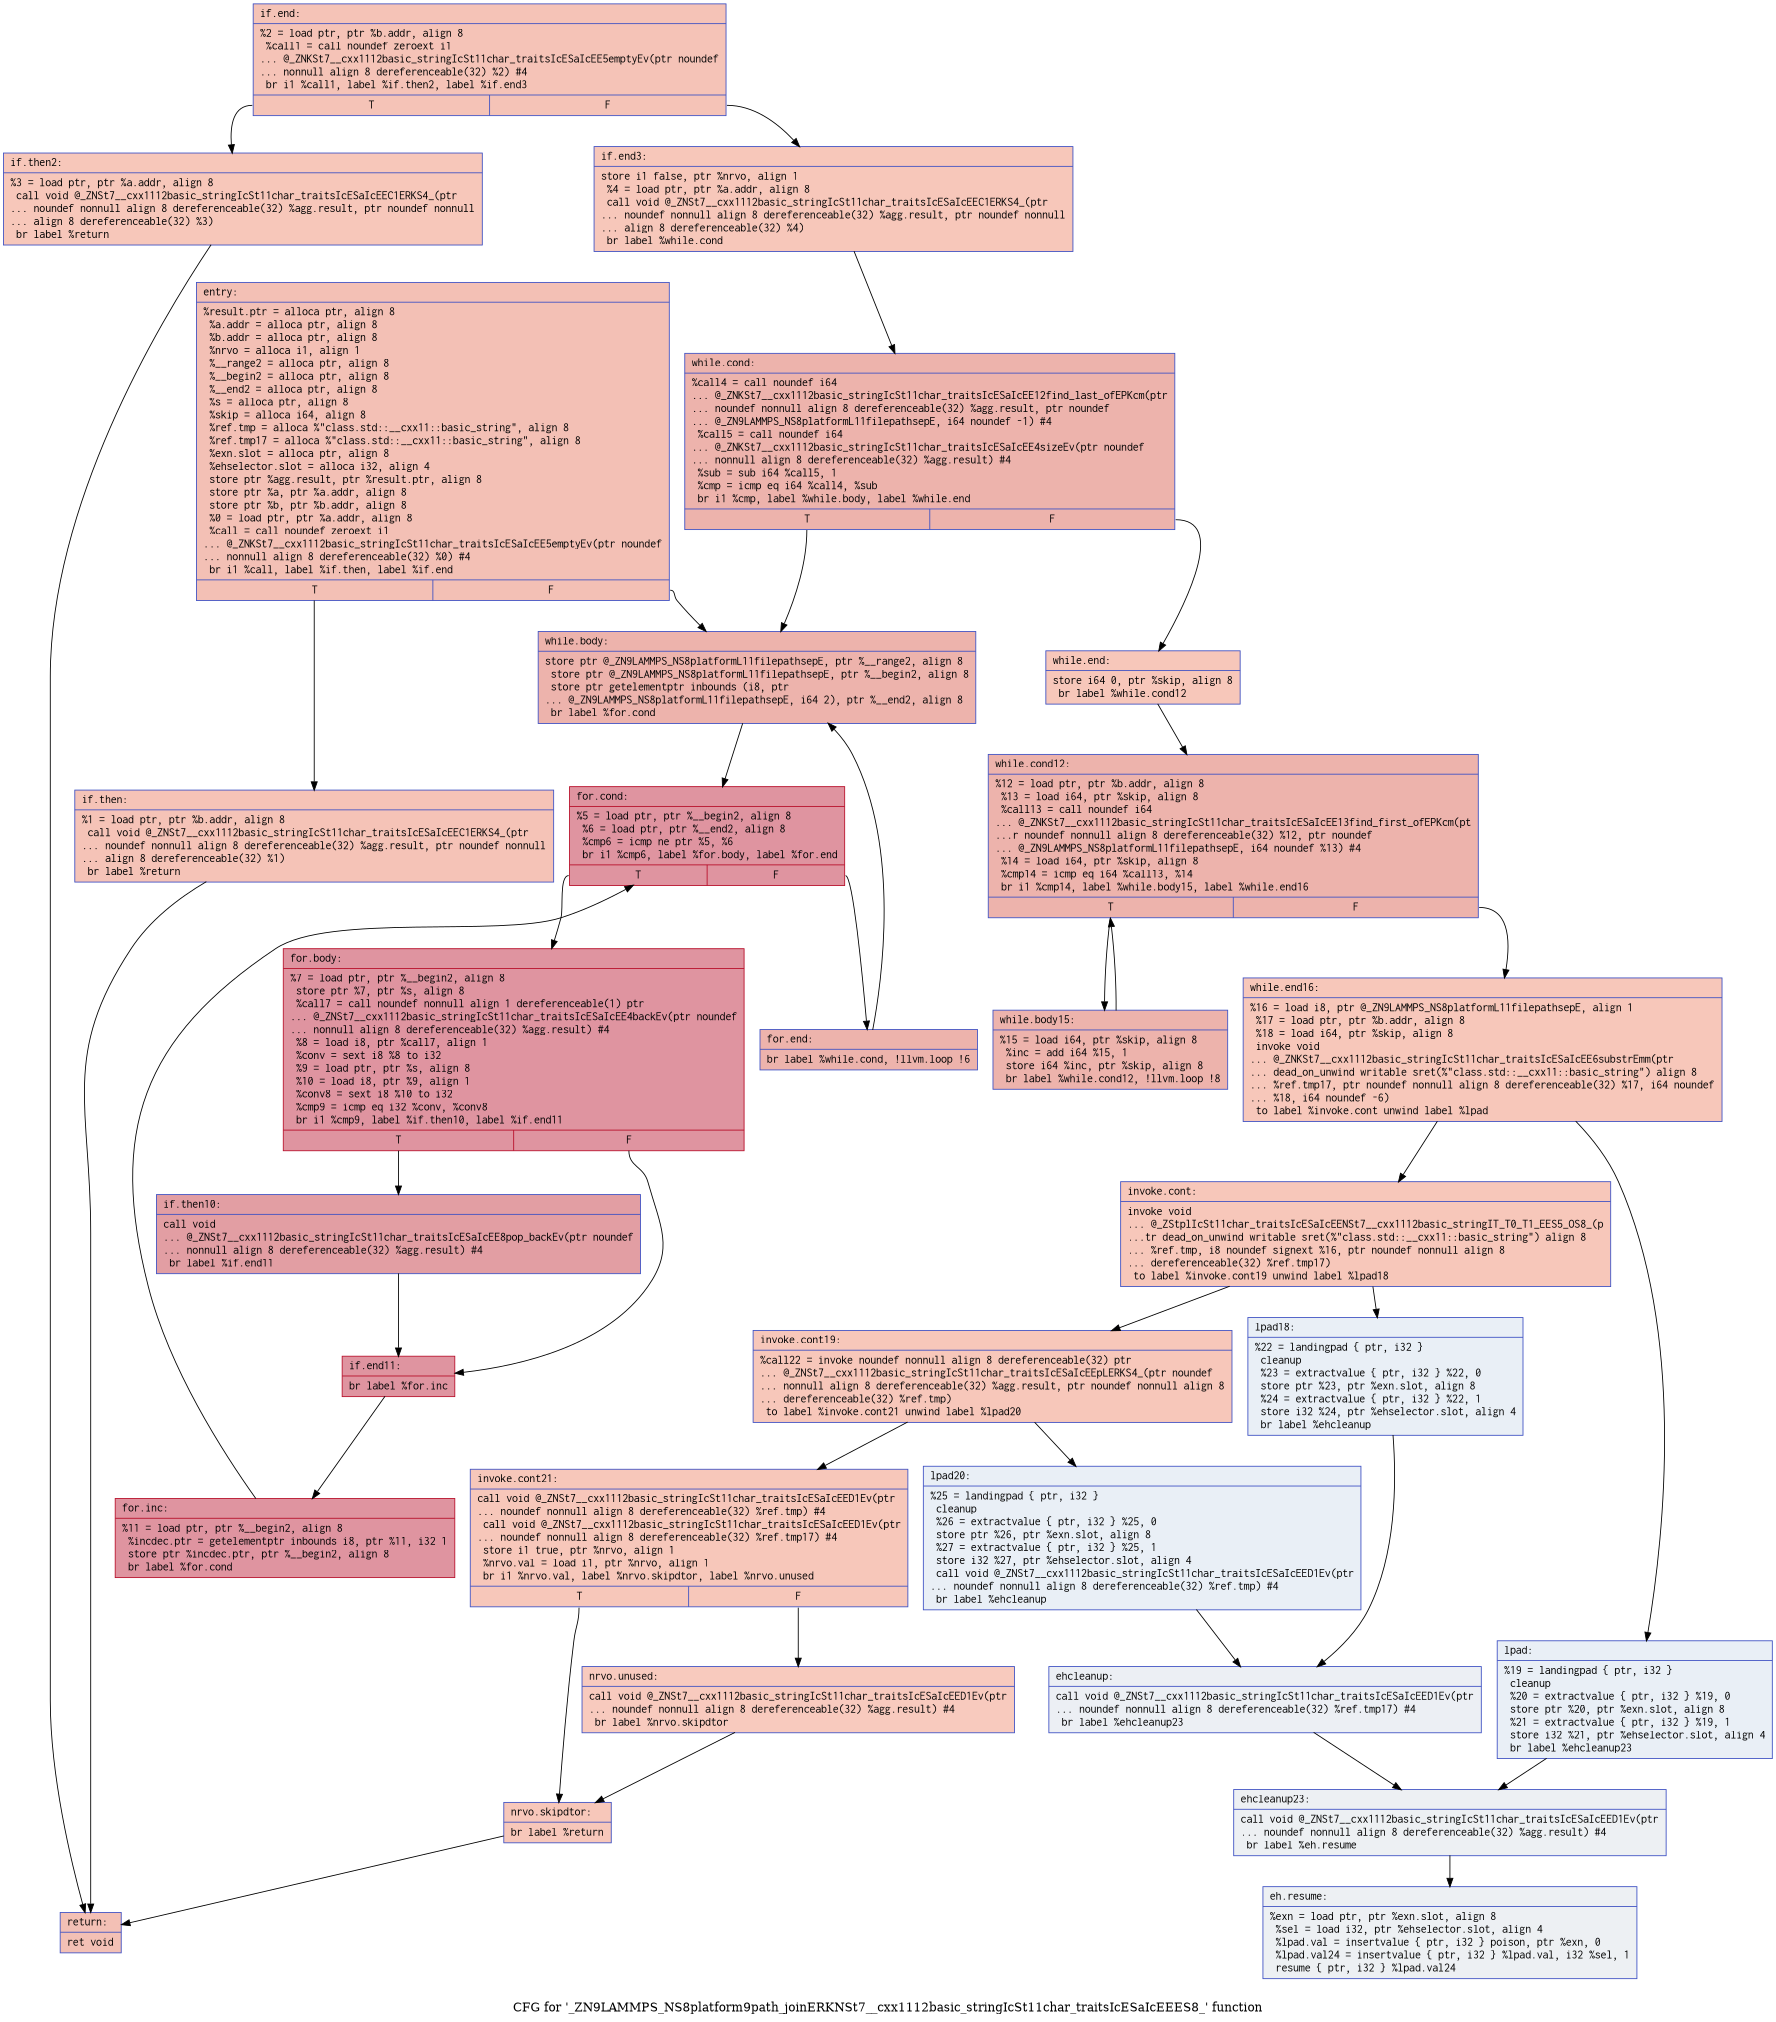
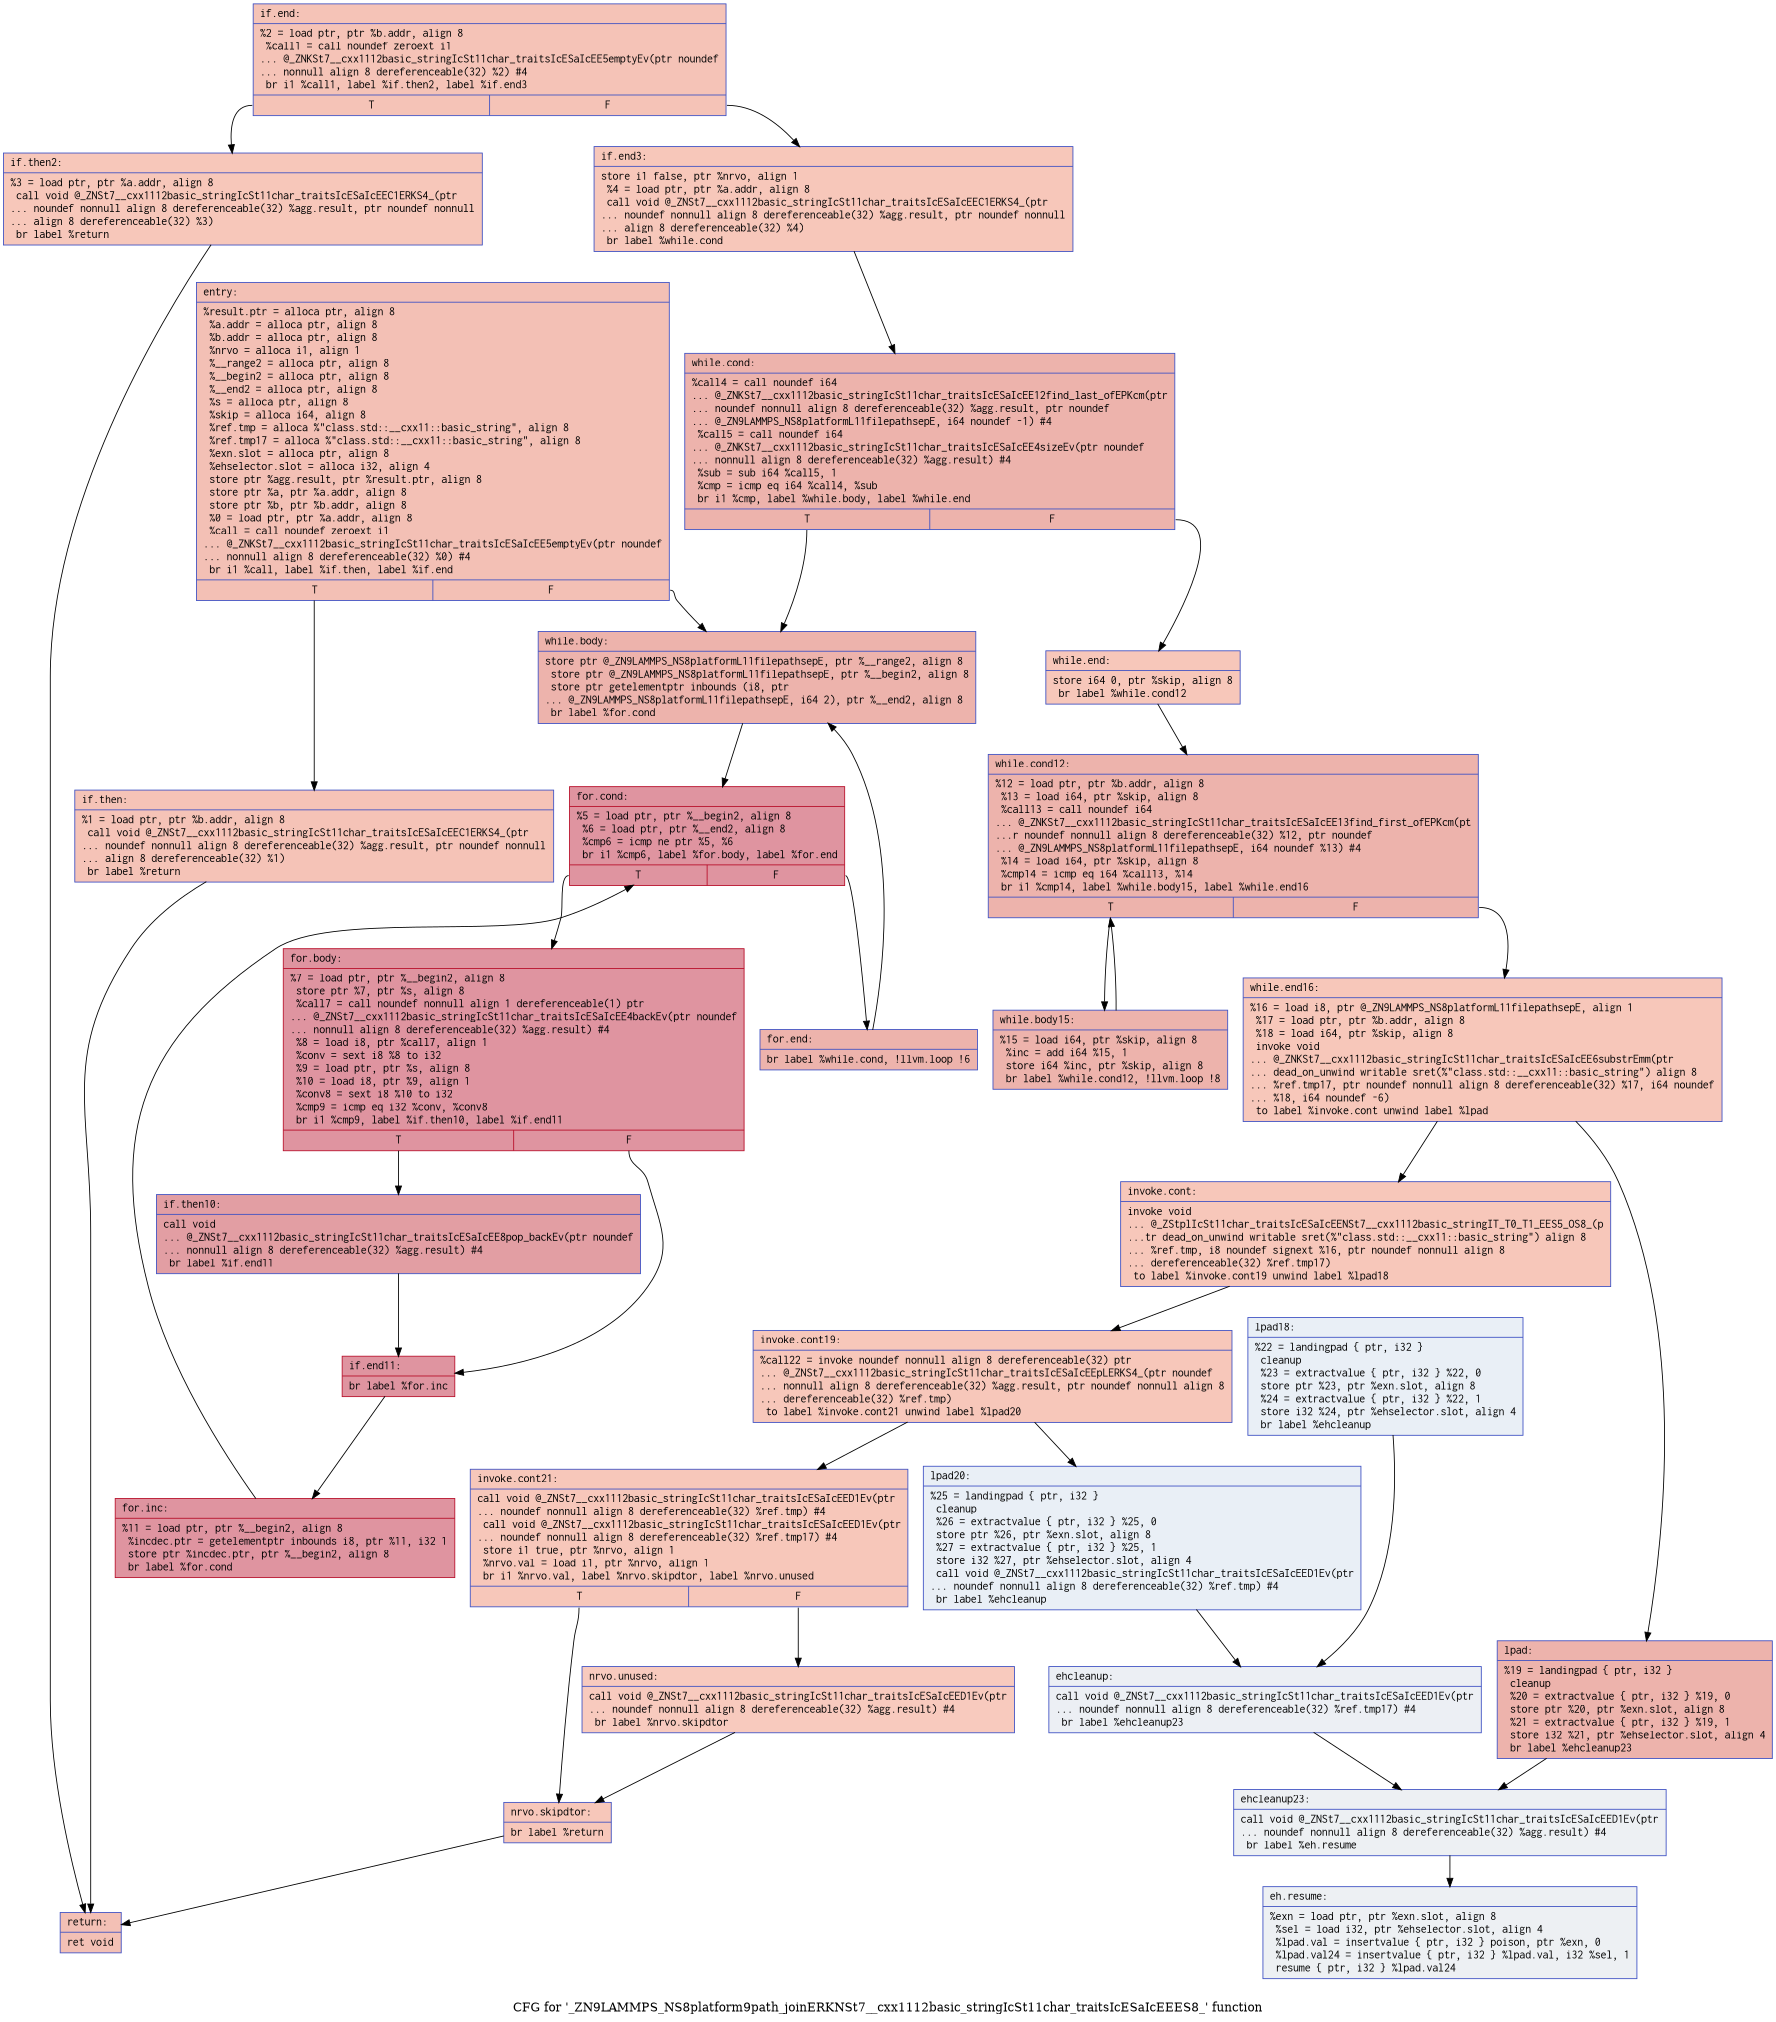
(1375, 1298) -> none
(1635, 1700) -> (1635, 1700)
